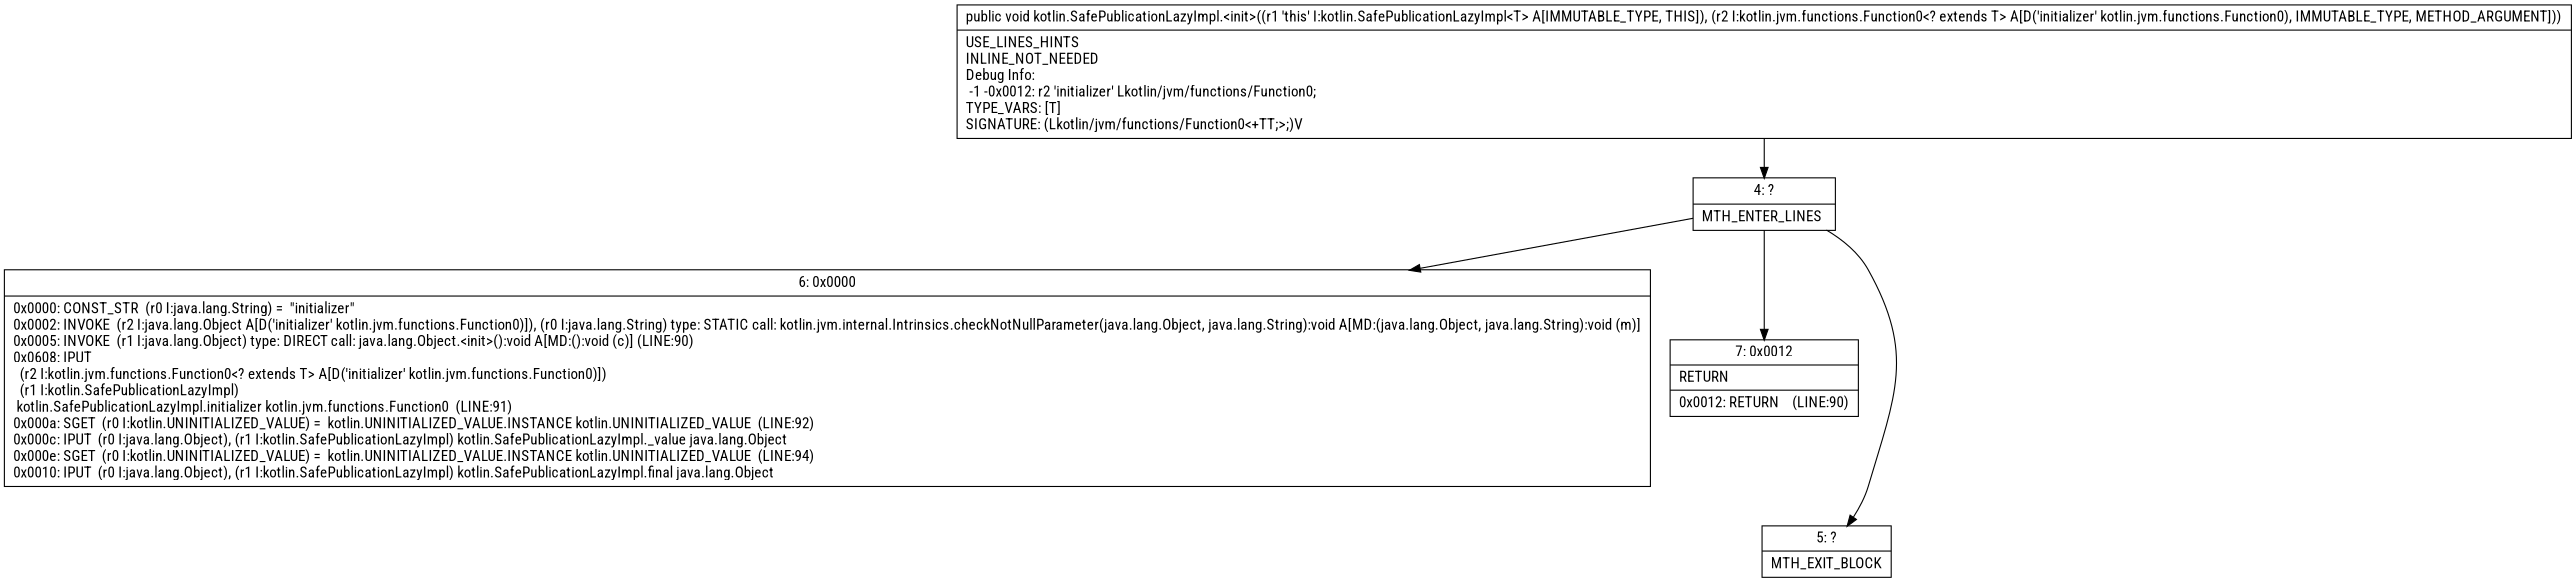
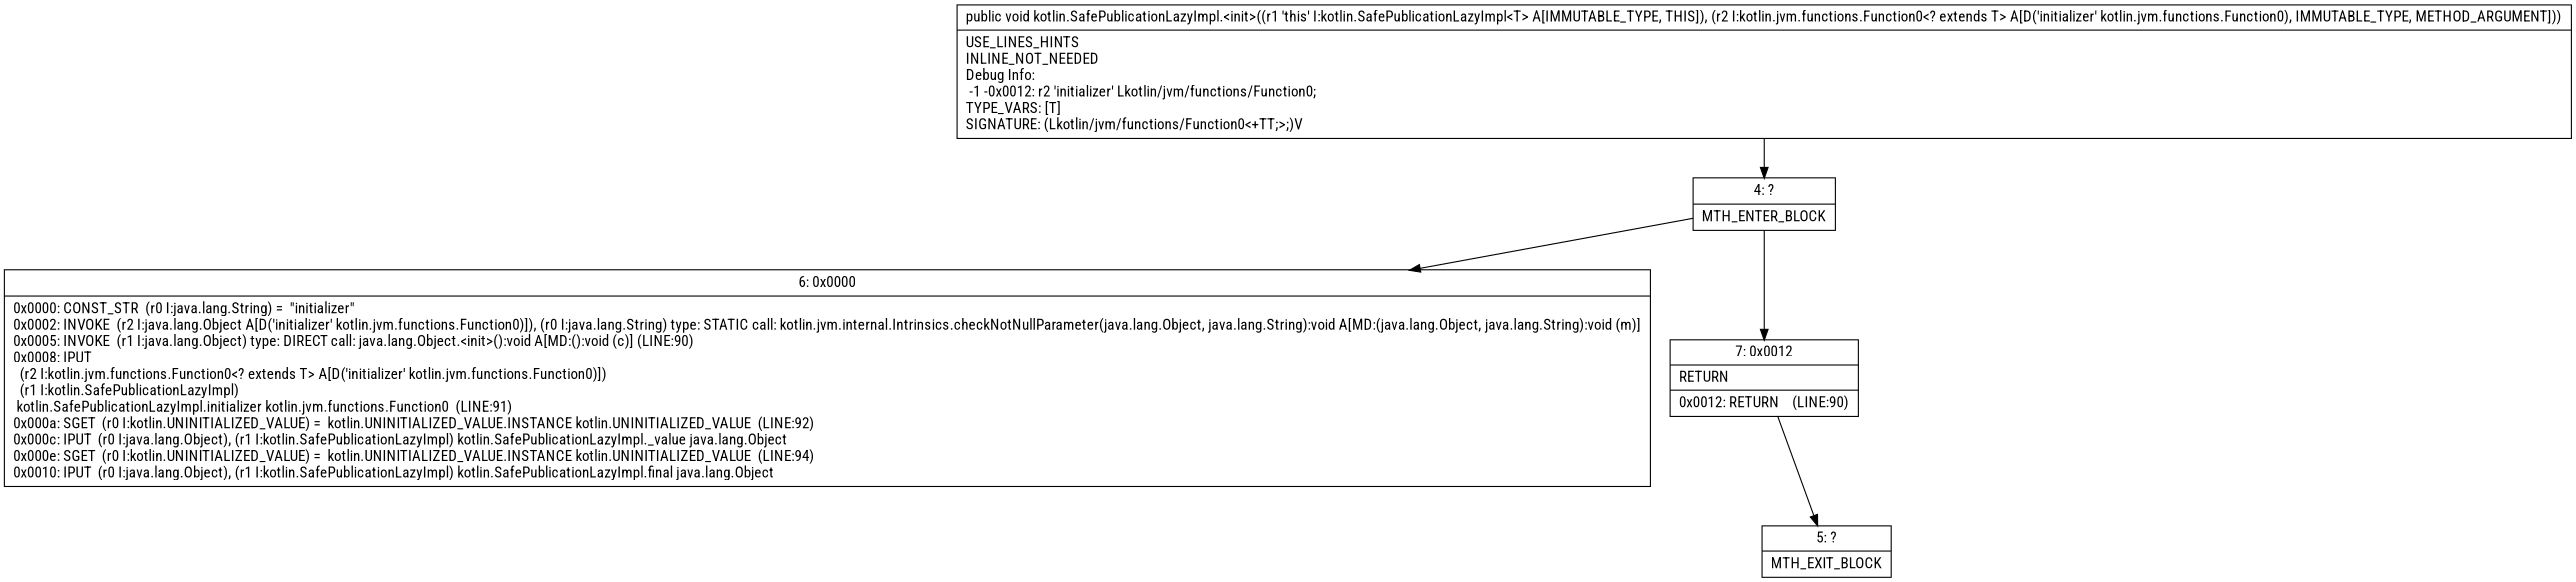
(1762, 217) -> (1764, 217)
(56, 358) -> (56, 358)
(1896, 365) -> (1796, 466)
